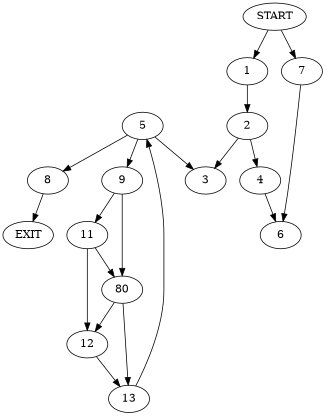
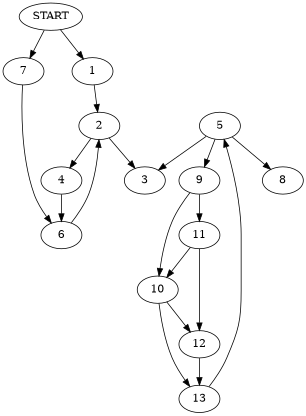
none -> (91, 187)
(28, 235) -> none
(122, 290) -> (158, 290)
